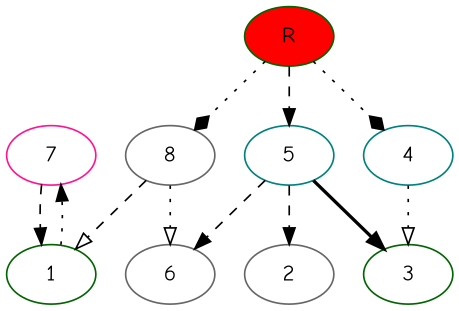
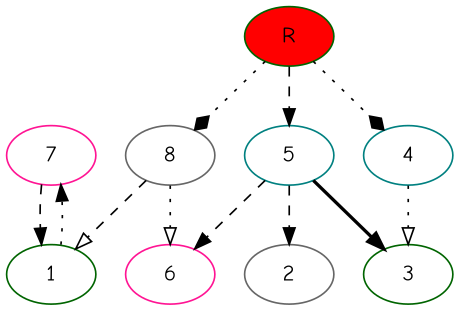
(170, 274) -> (170, 274)
